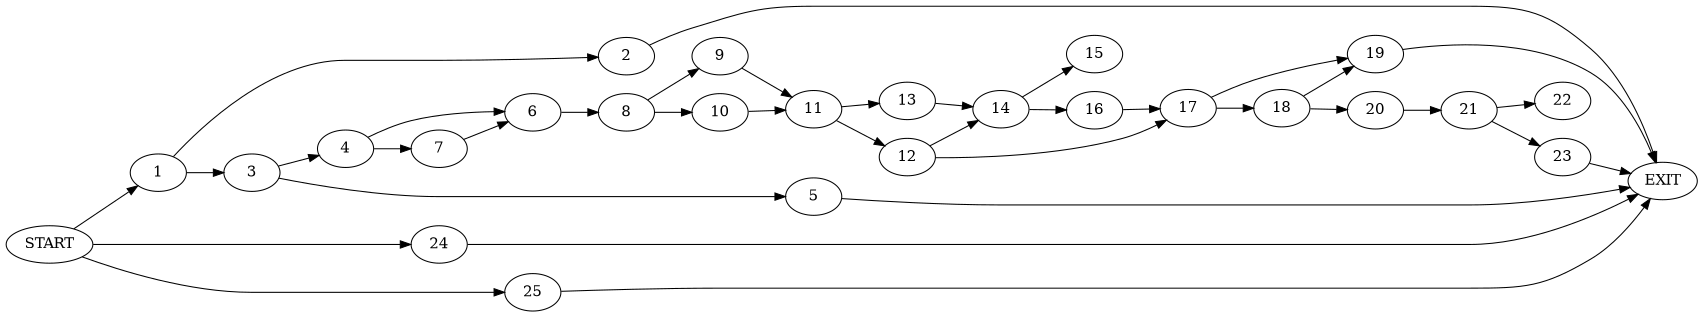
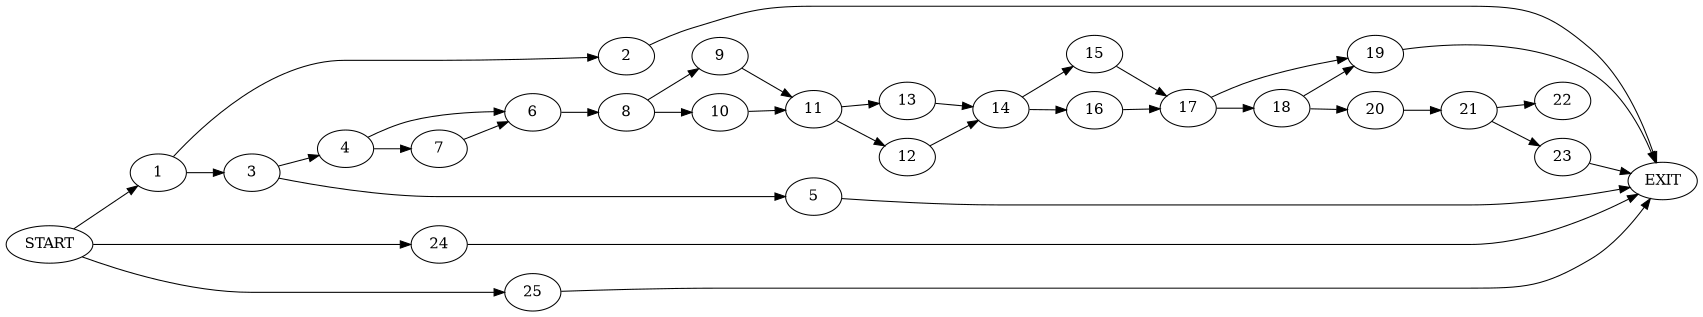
(1048, 152) -> (1137, 78)
